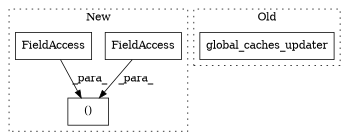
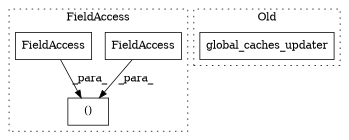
(98, 18) -> (98, 18)
